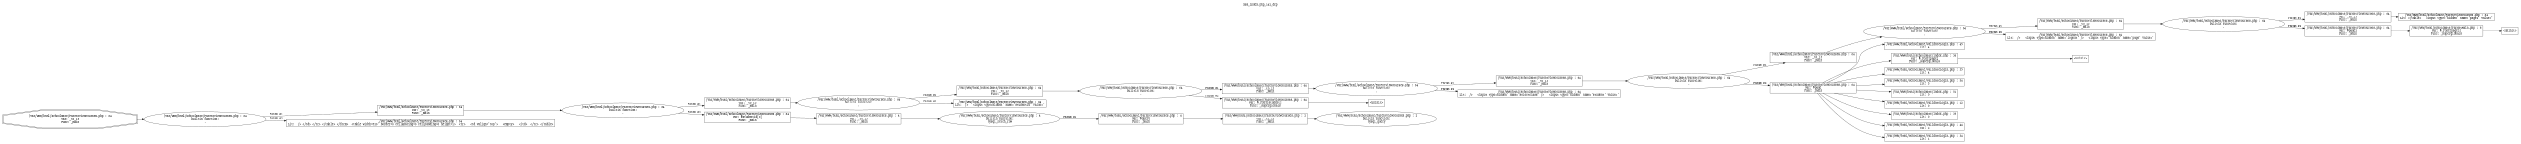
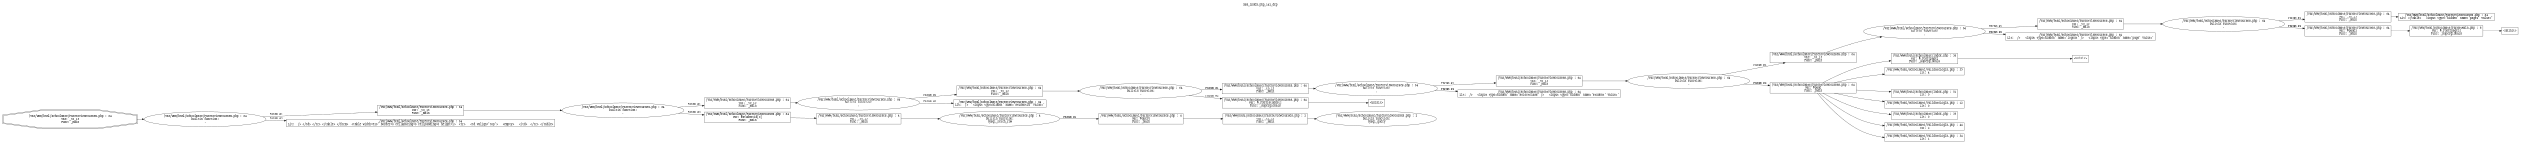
(1924, 46) -> none
(1924, 82) -> none
